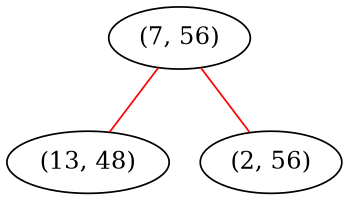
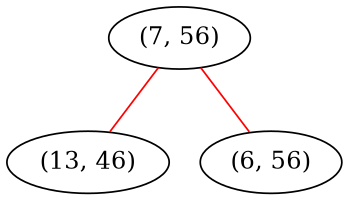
(88, 162) -> (88, 162)
(271, 162) -> (271, 162)
